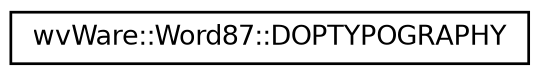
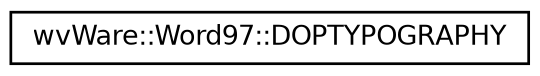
(270, 38) -> (270, 38)
